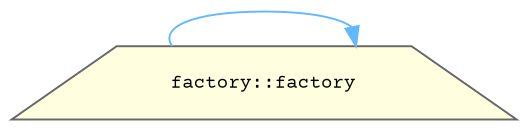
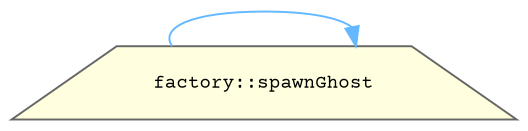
(264, 83) -> (264, 83)
